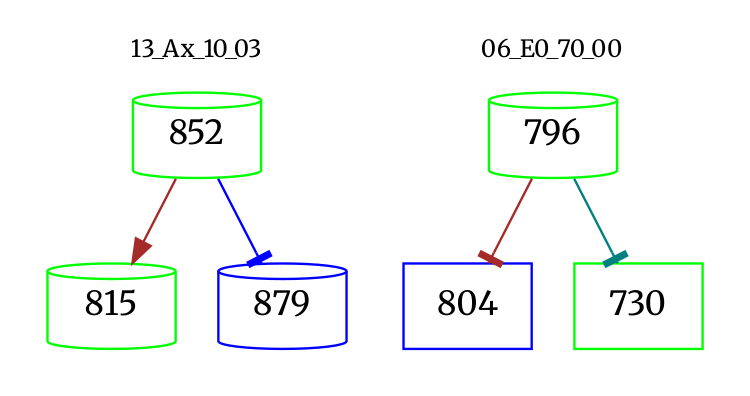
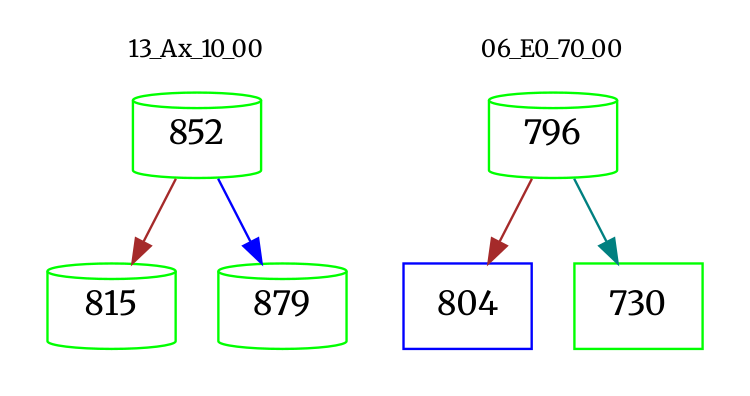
(197, 51) -> (197, 51)
(237, 216) -> (234, 210)
(513, 216) -> (516, 210)
(593, 216) -> (590, 210)
(282, 306) -> (282, 306)
